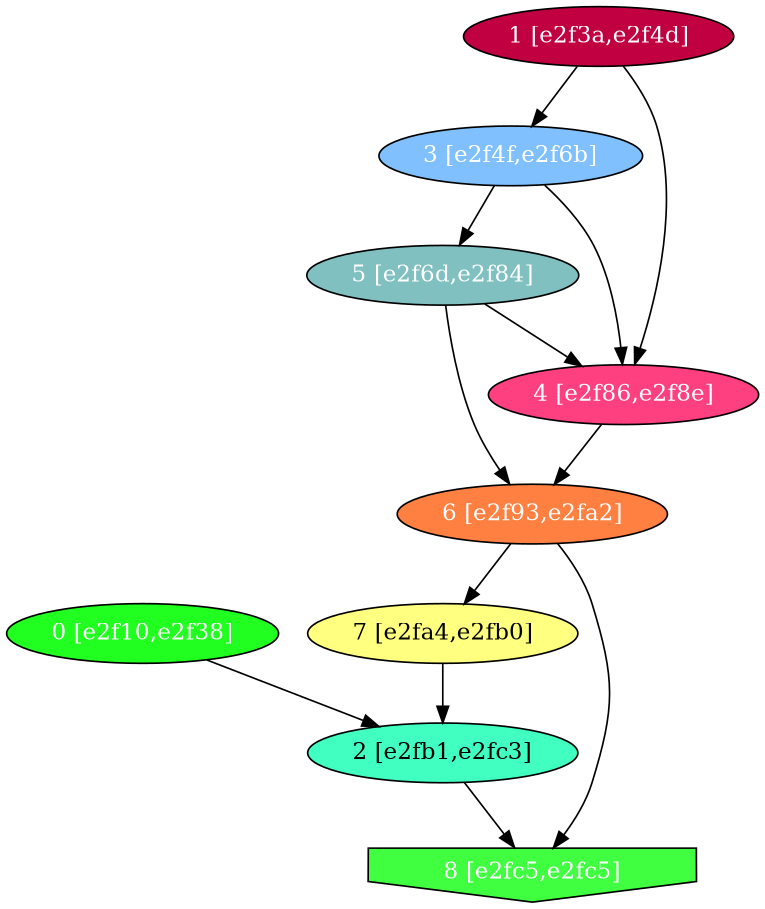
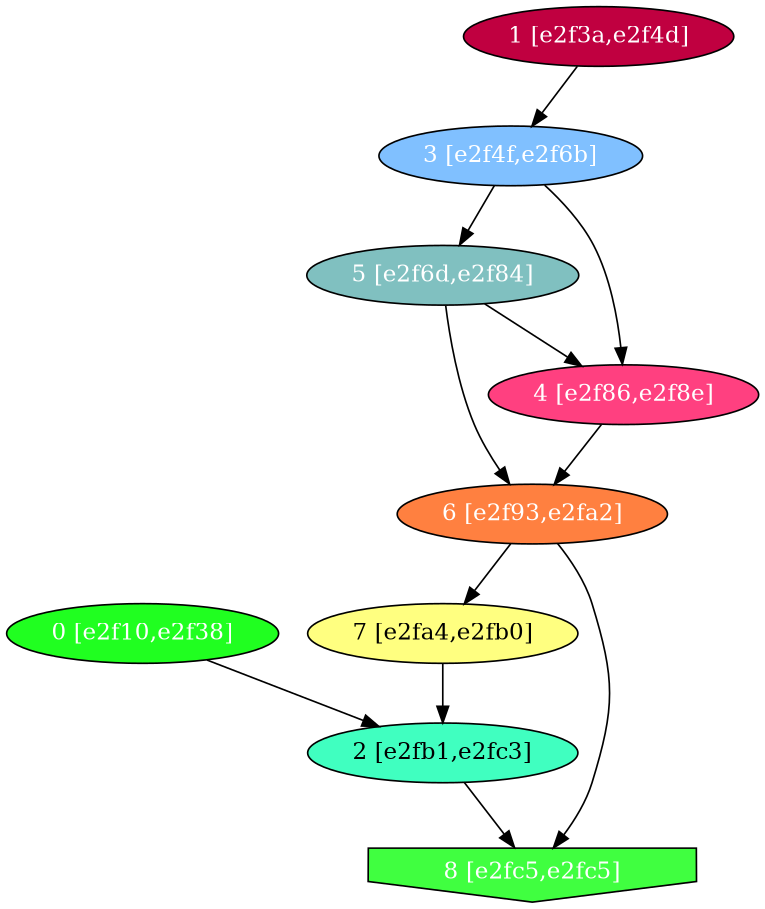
(666, 204) -> none
